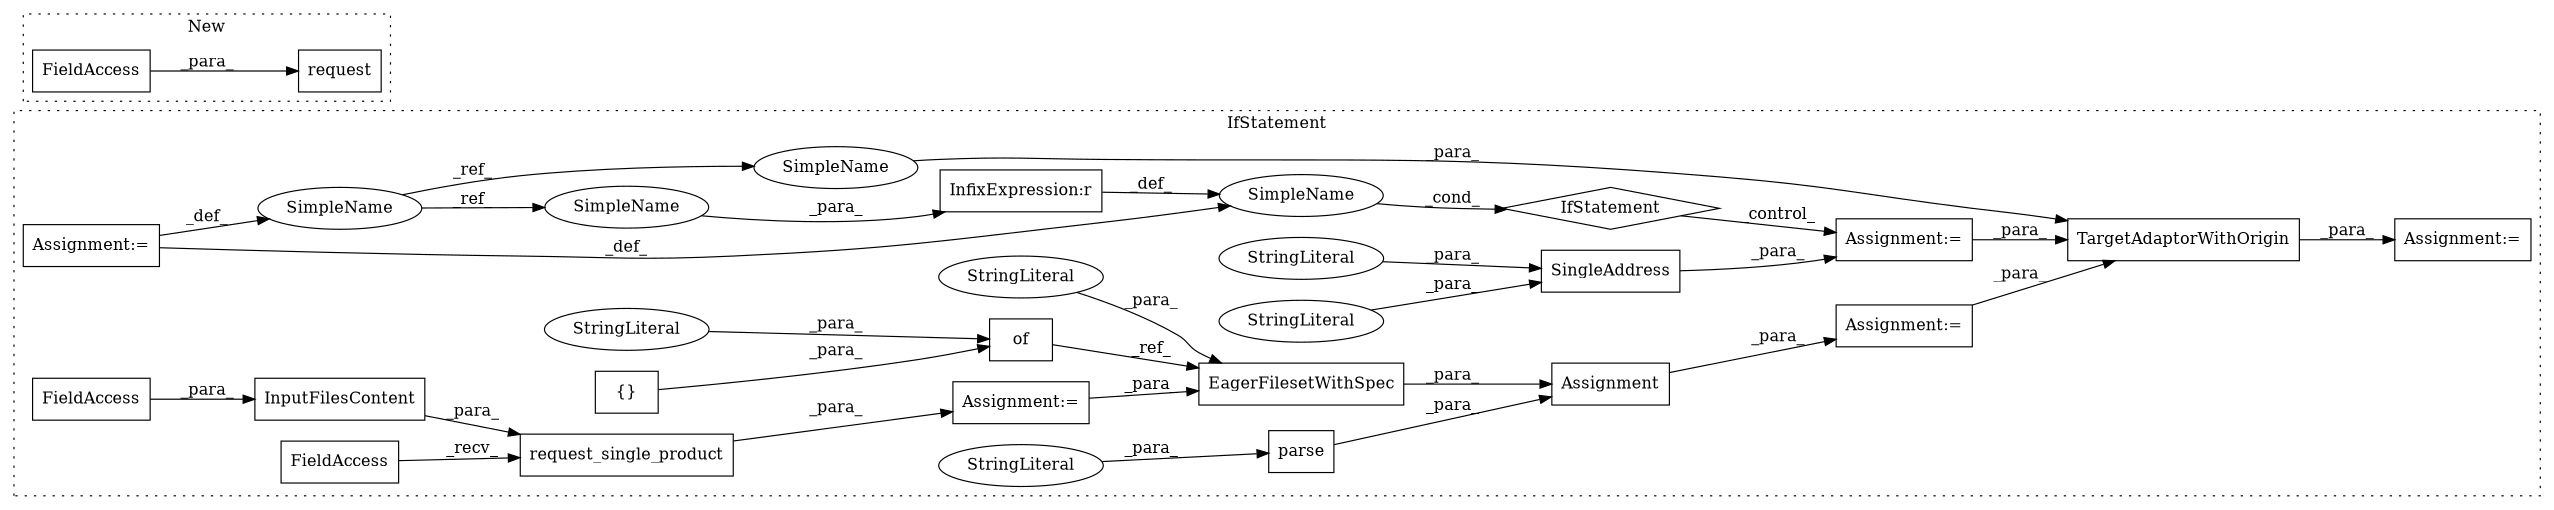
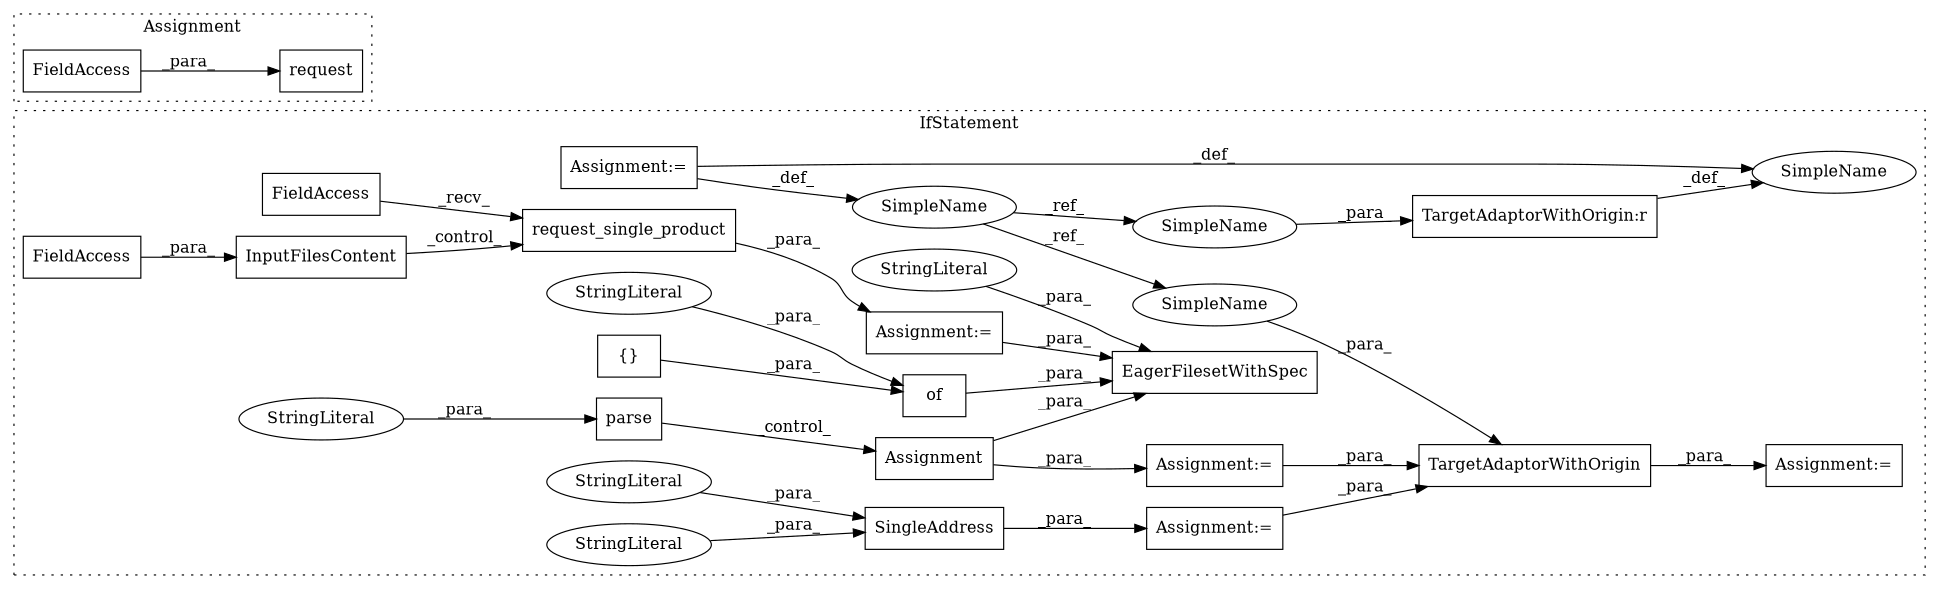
(207, 27) -> (193, 27)
(1021, 191) -> (1535, 216)
(1611, 208) -> none
(1151, 349) -> (1065, 374)
(1472, 384) -> (1064, 419)
(1453, 406) -> (794, 428)
(473, 411) -> (464, 238)
